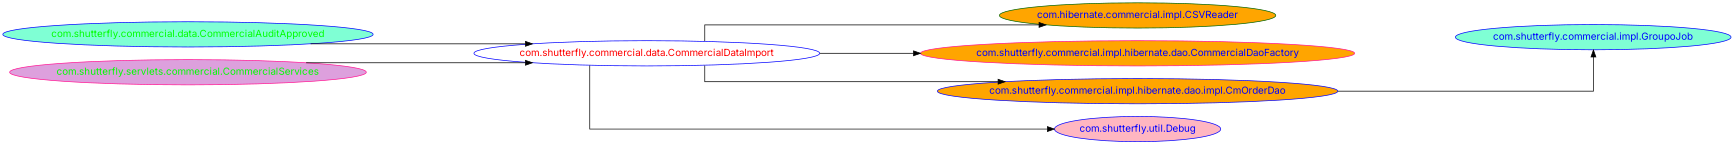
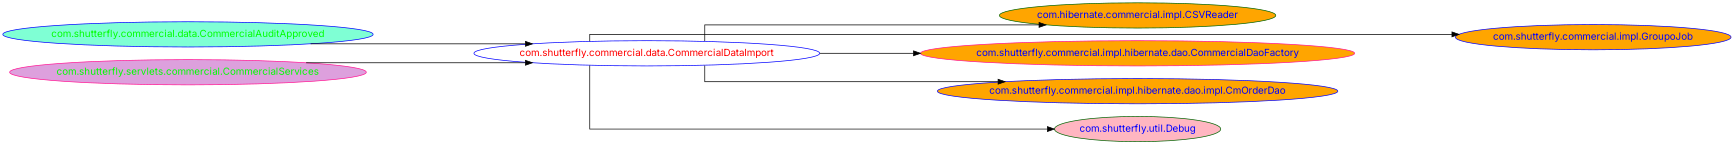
(1593, 37) -> (1593, 37)
(1483, 91) -> (1017, 34)
(1138, 129) -> (1138, 129)
